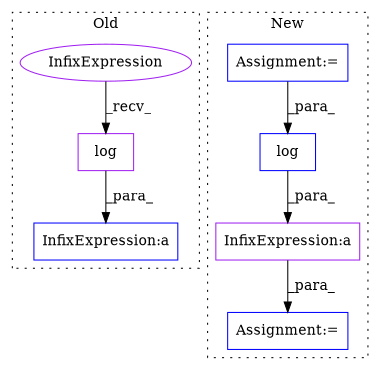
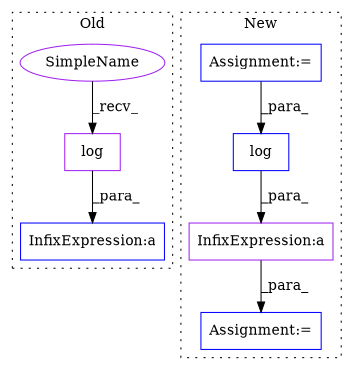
(106, 63) -> (92, 63)
